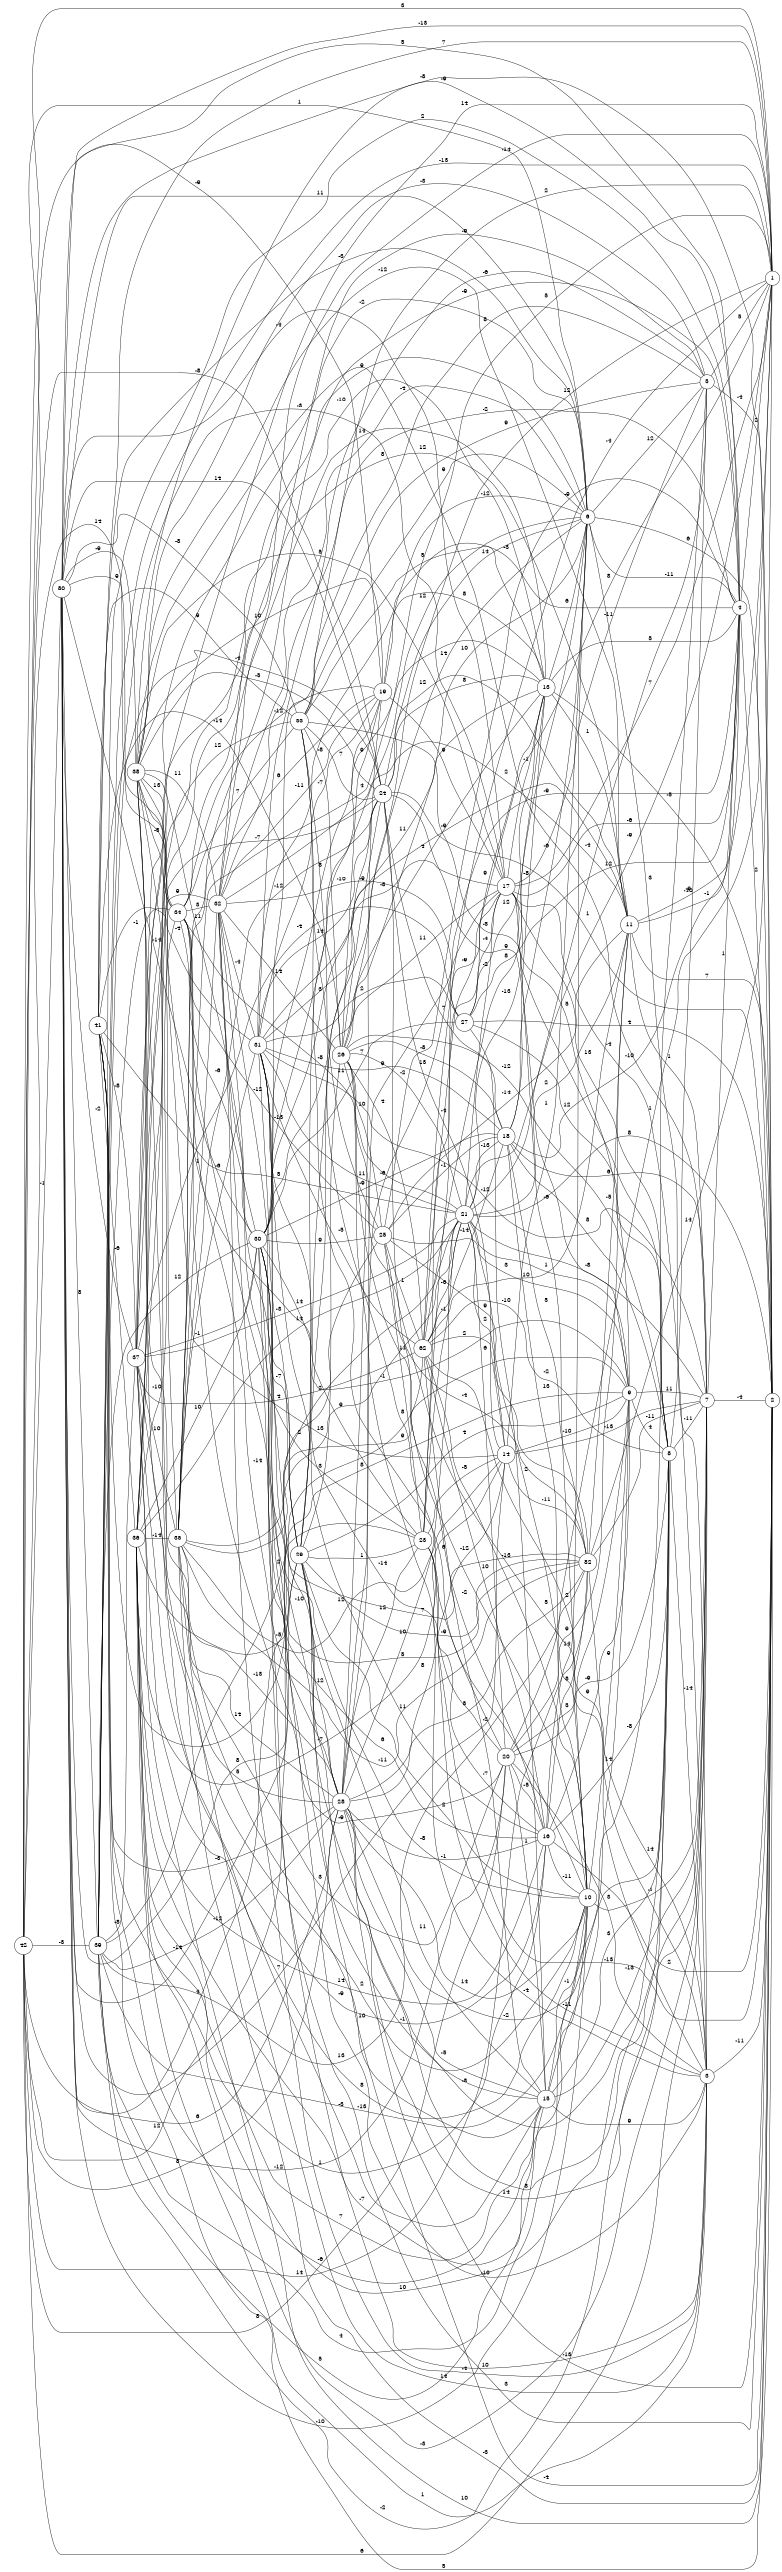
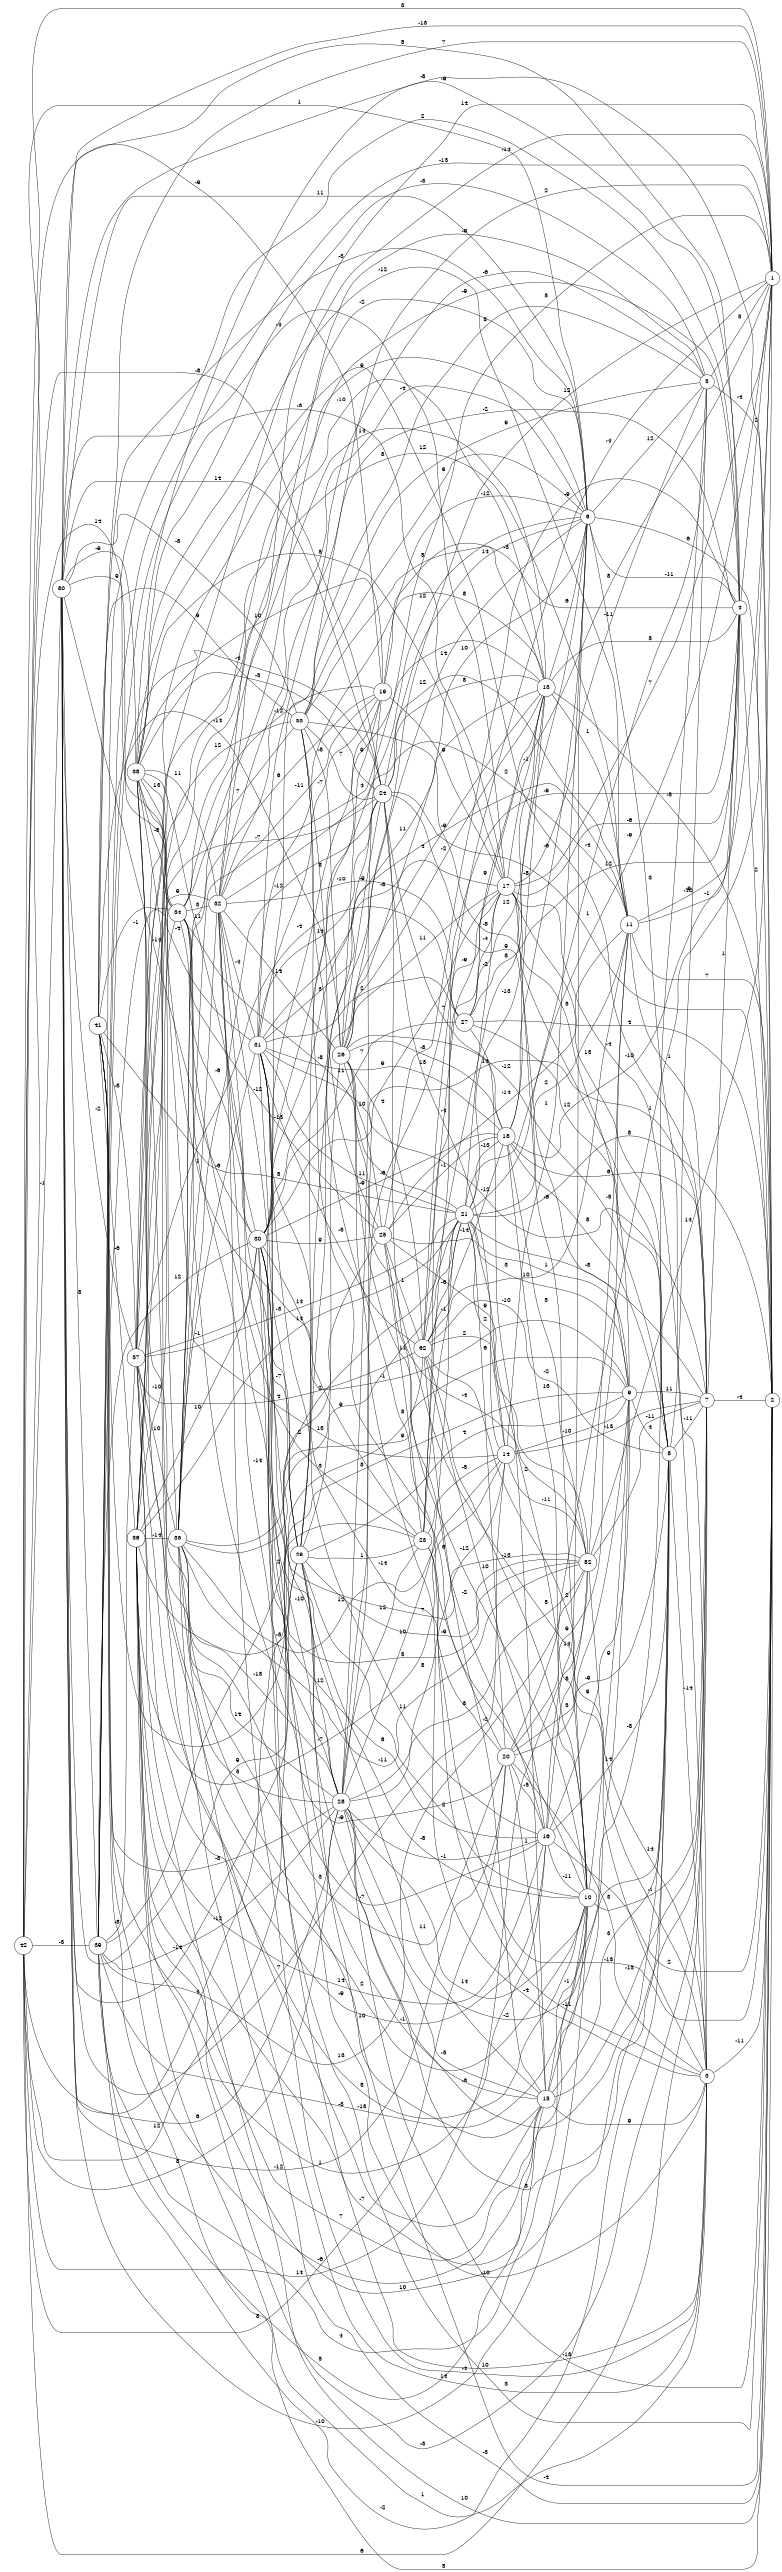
(426, 1112) -> (433, 879)
(451, 1703) -> (297, 1814)
(238, 1760) -> (238, 1760)
(604, 2181) -> (562, 1069)
